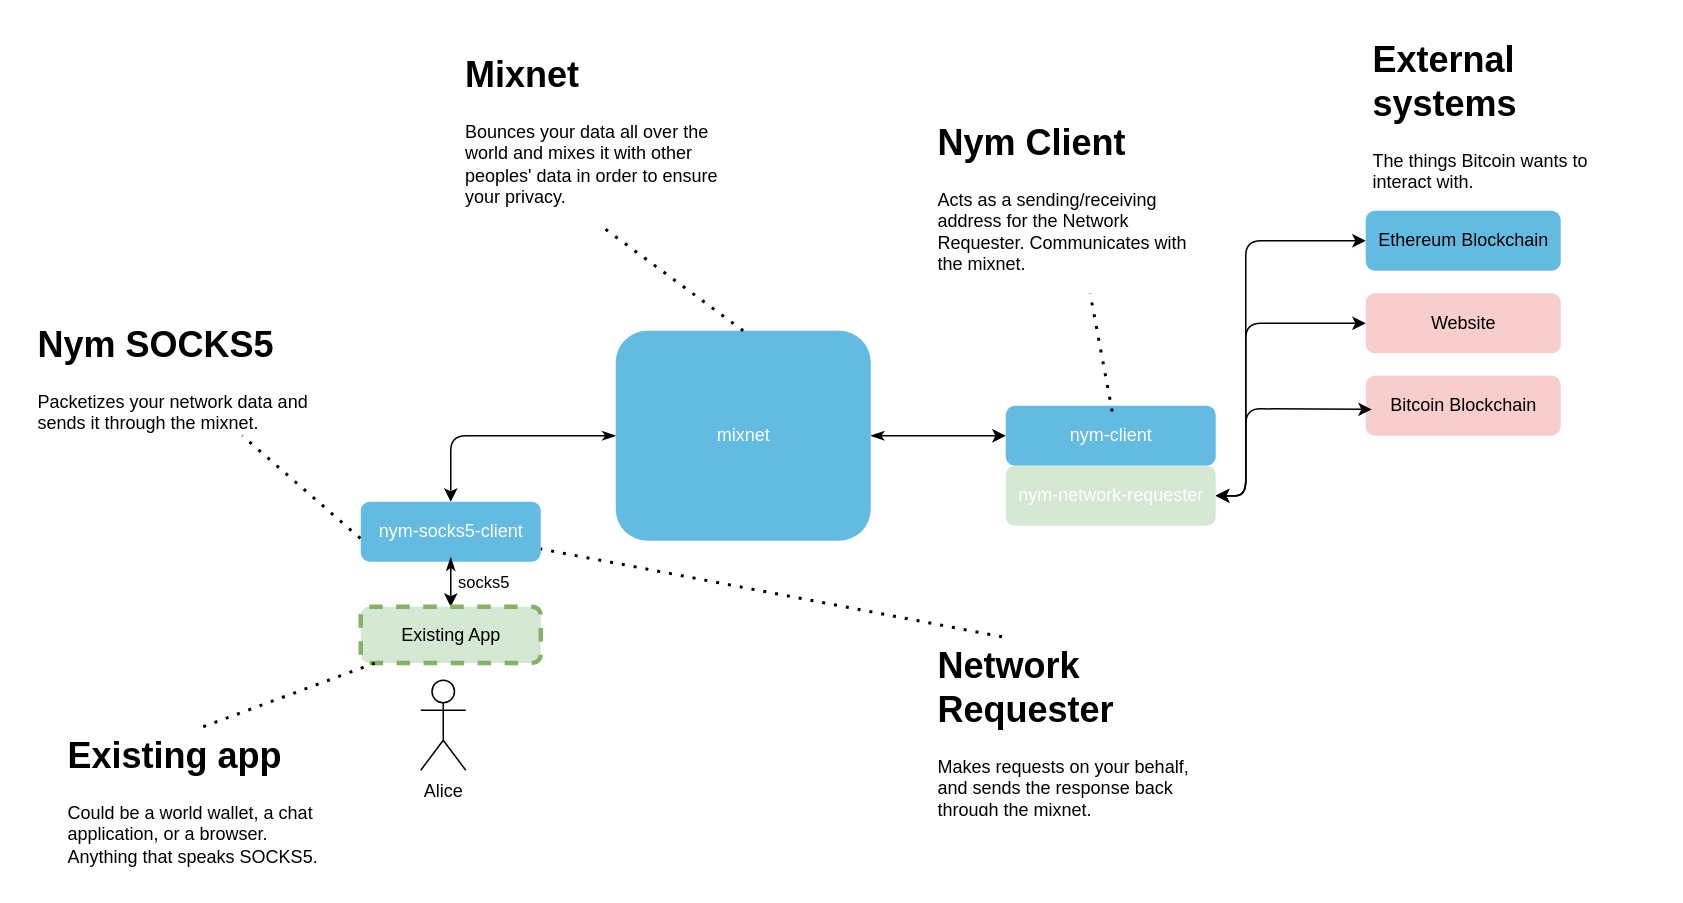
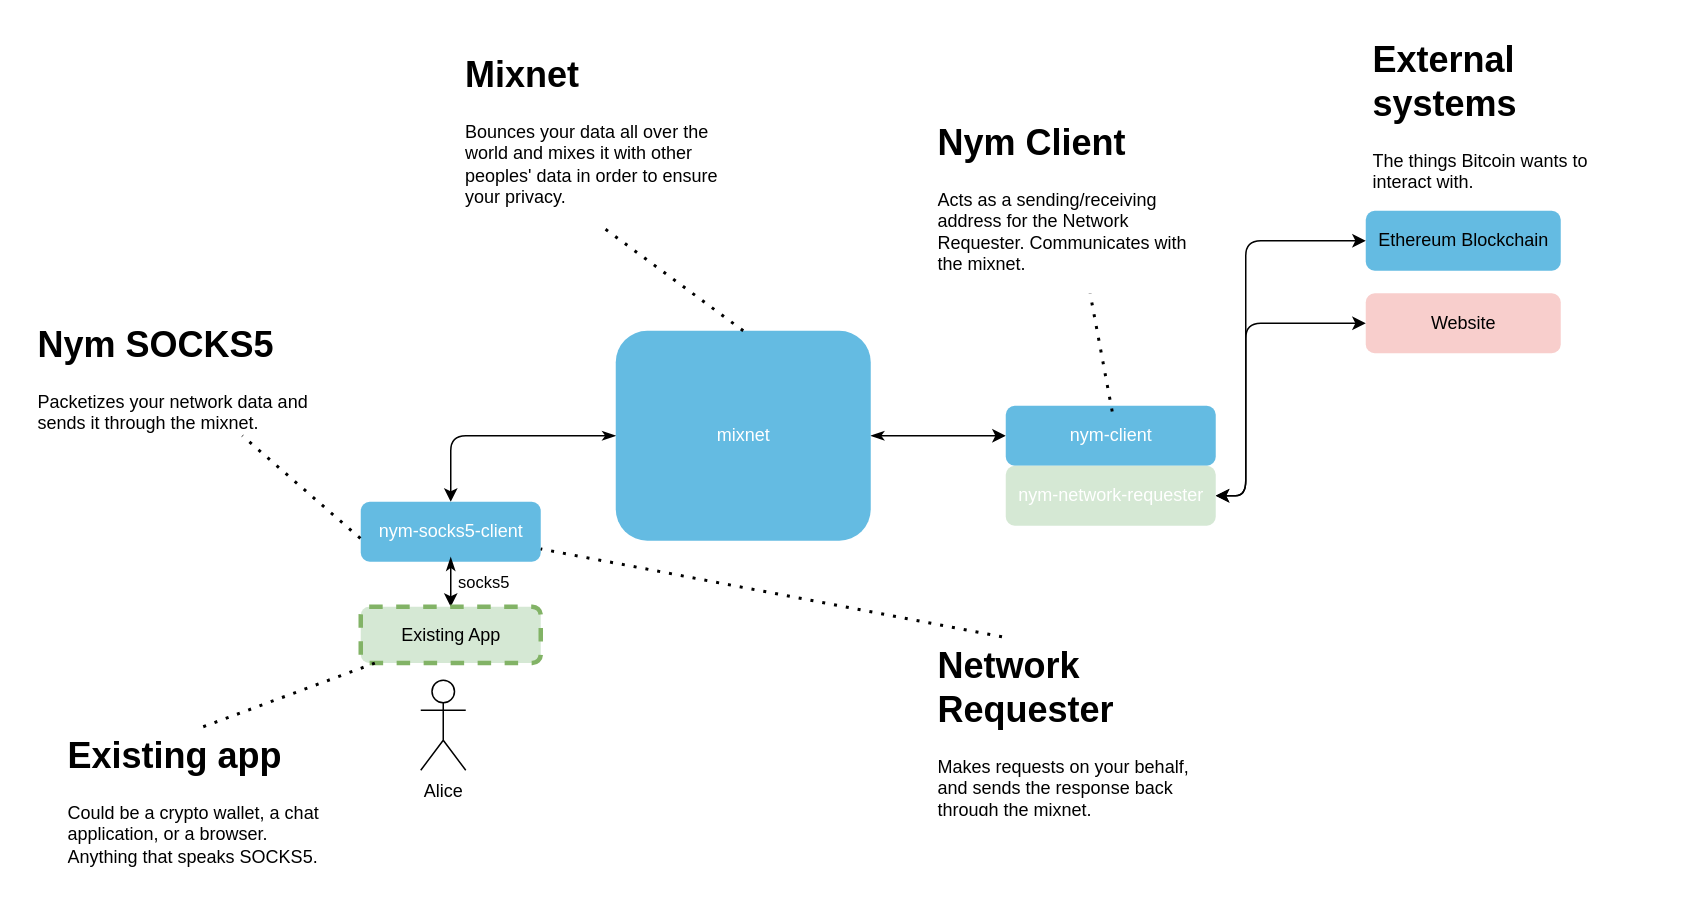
(1463, 406) -> none
(1304, 409) -> none
(205, 755) -> (205, 755)
